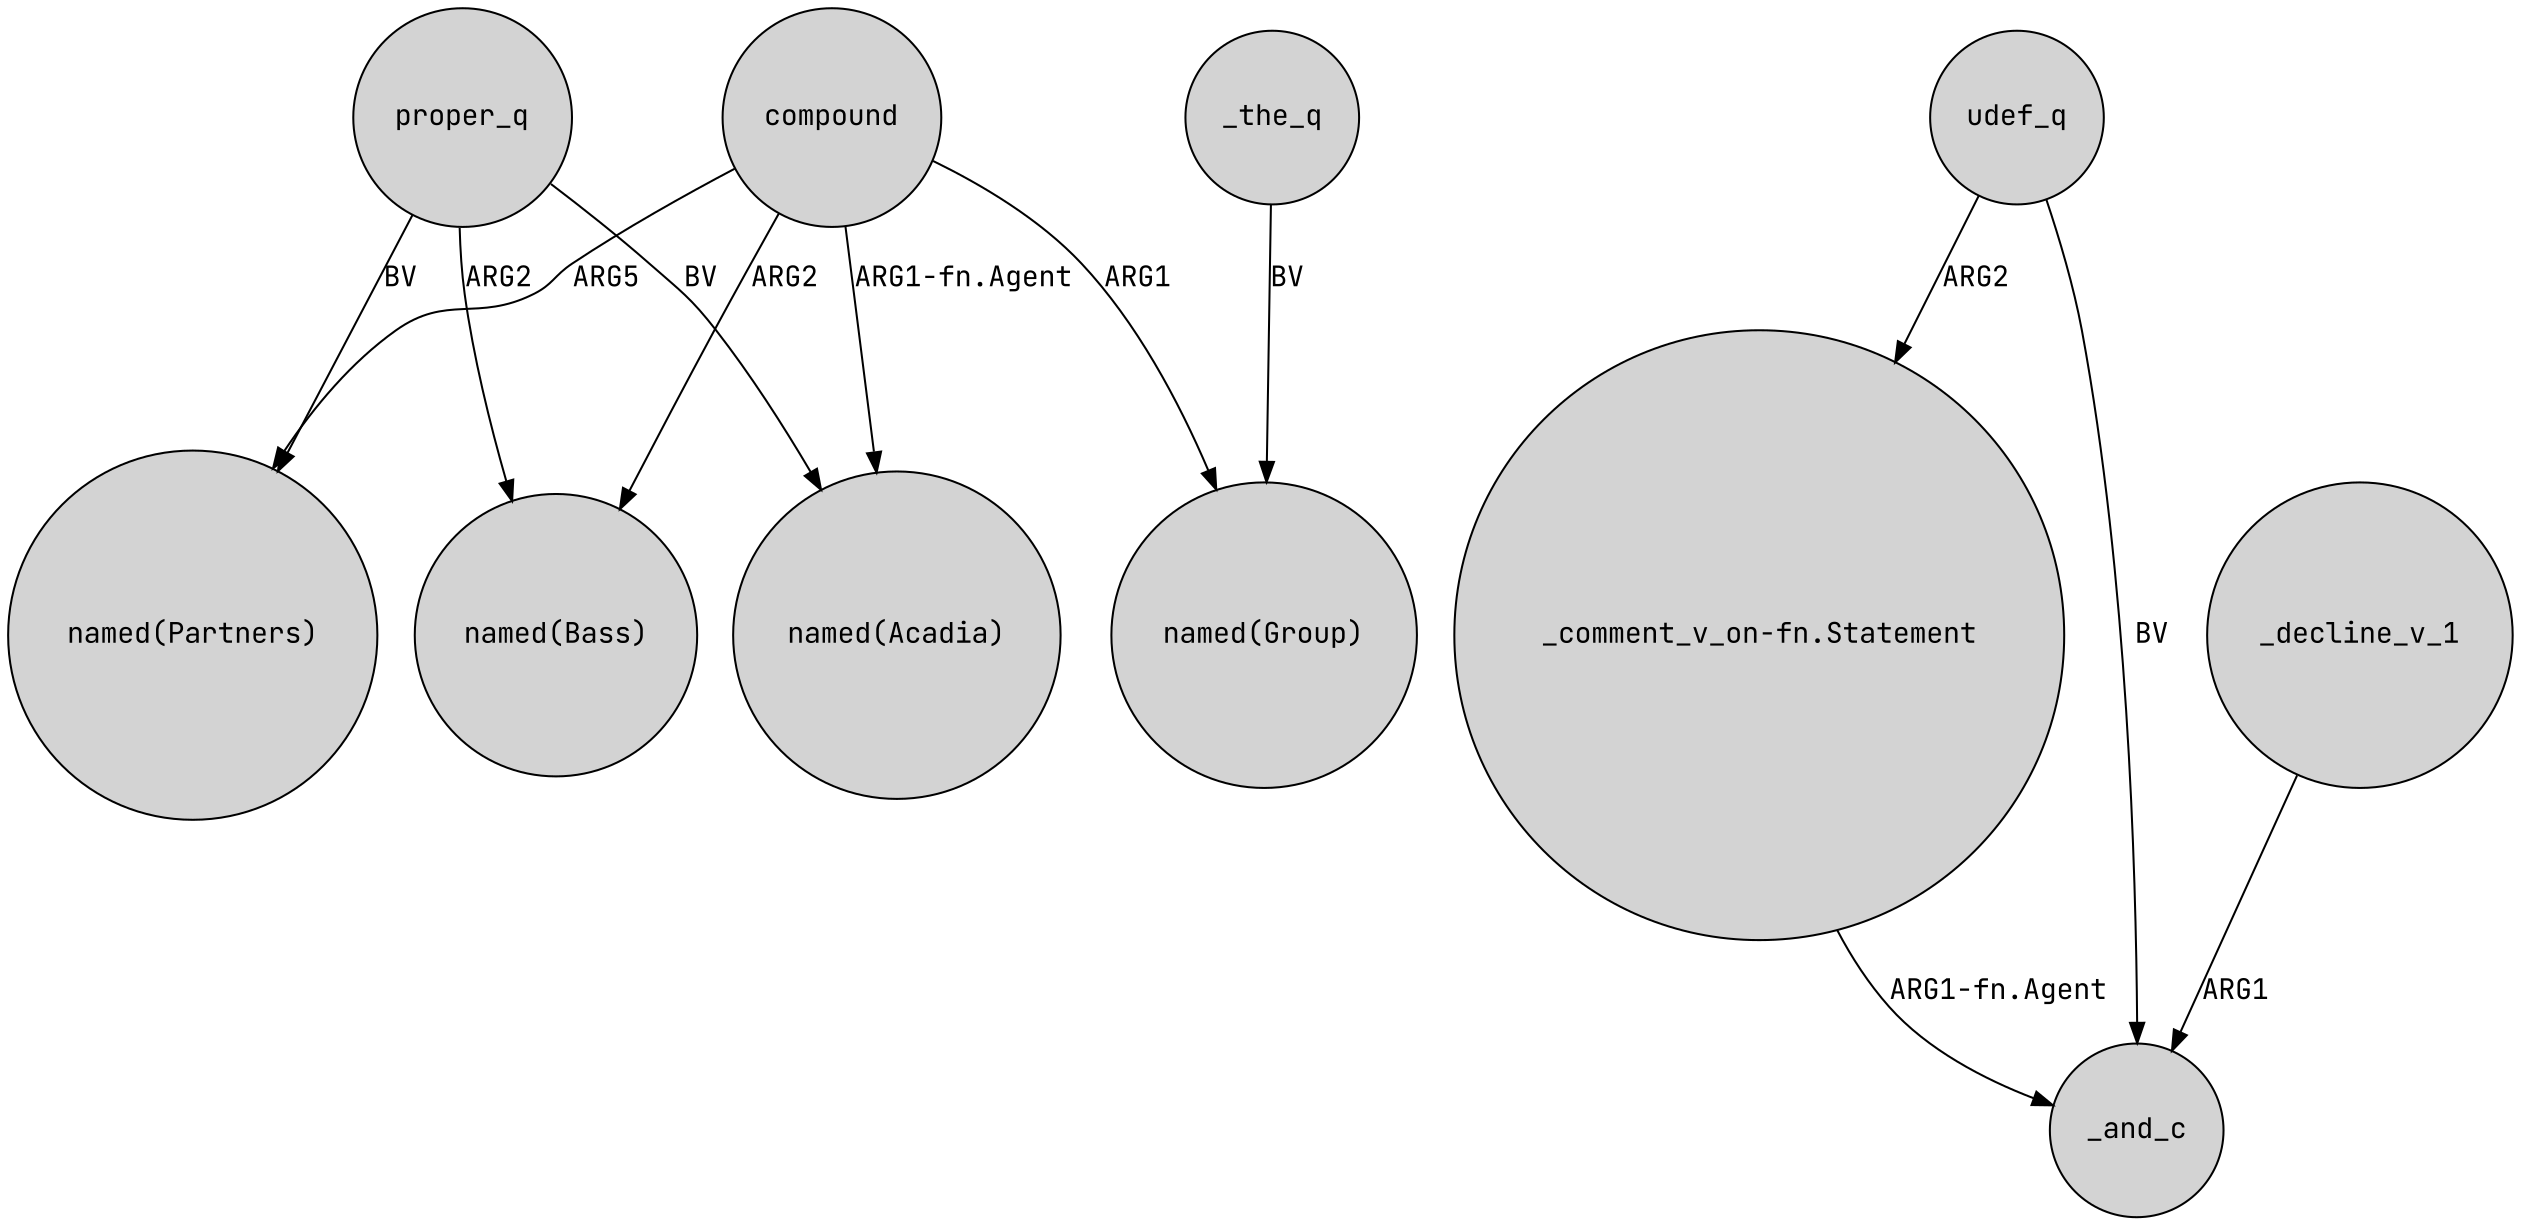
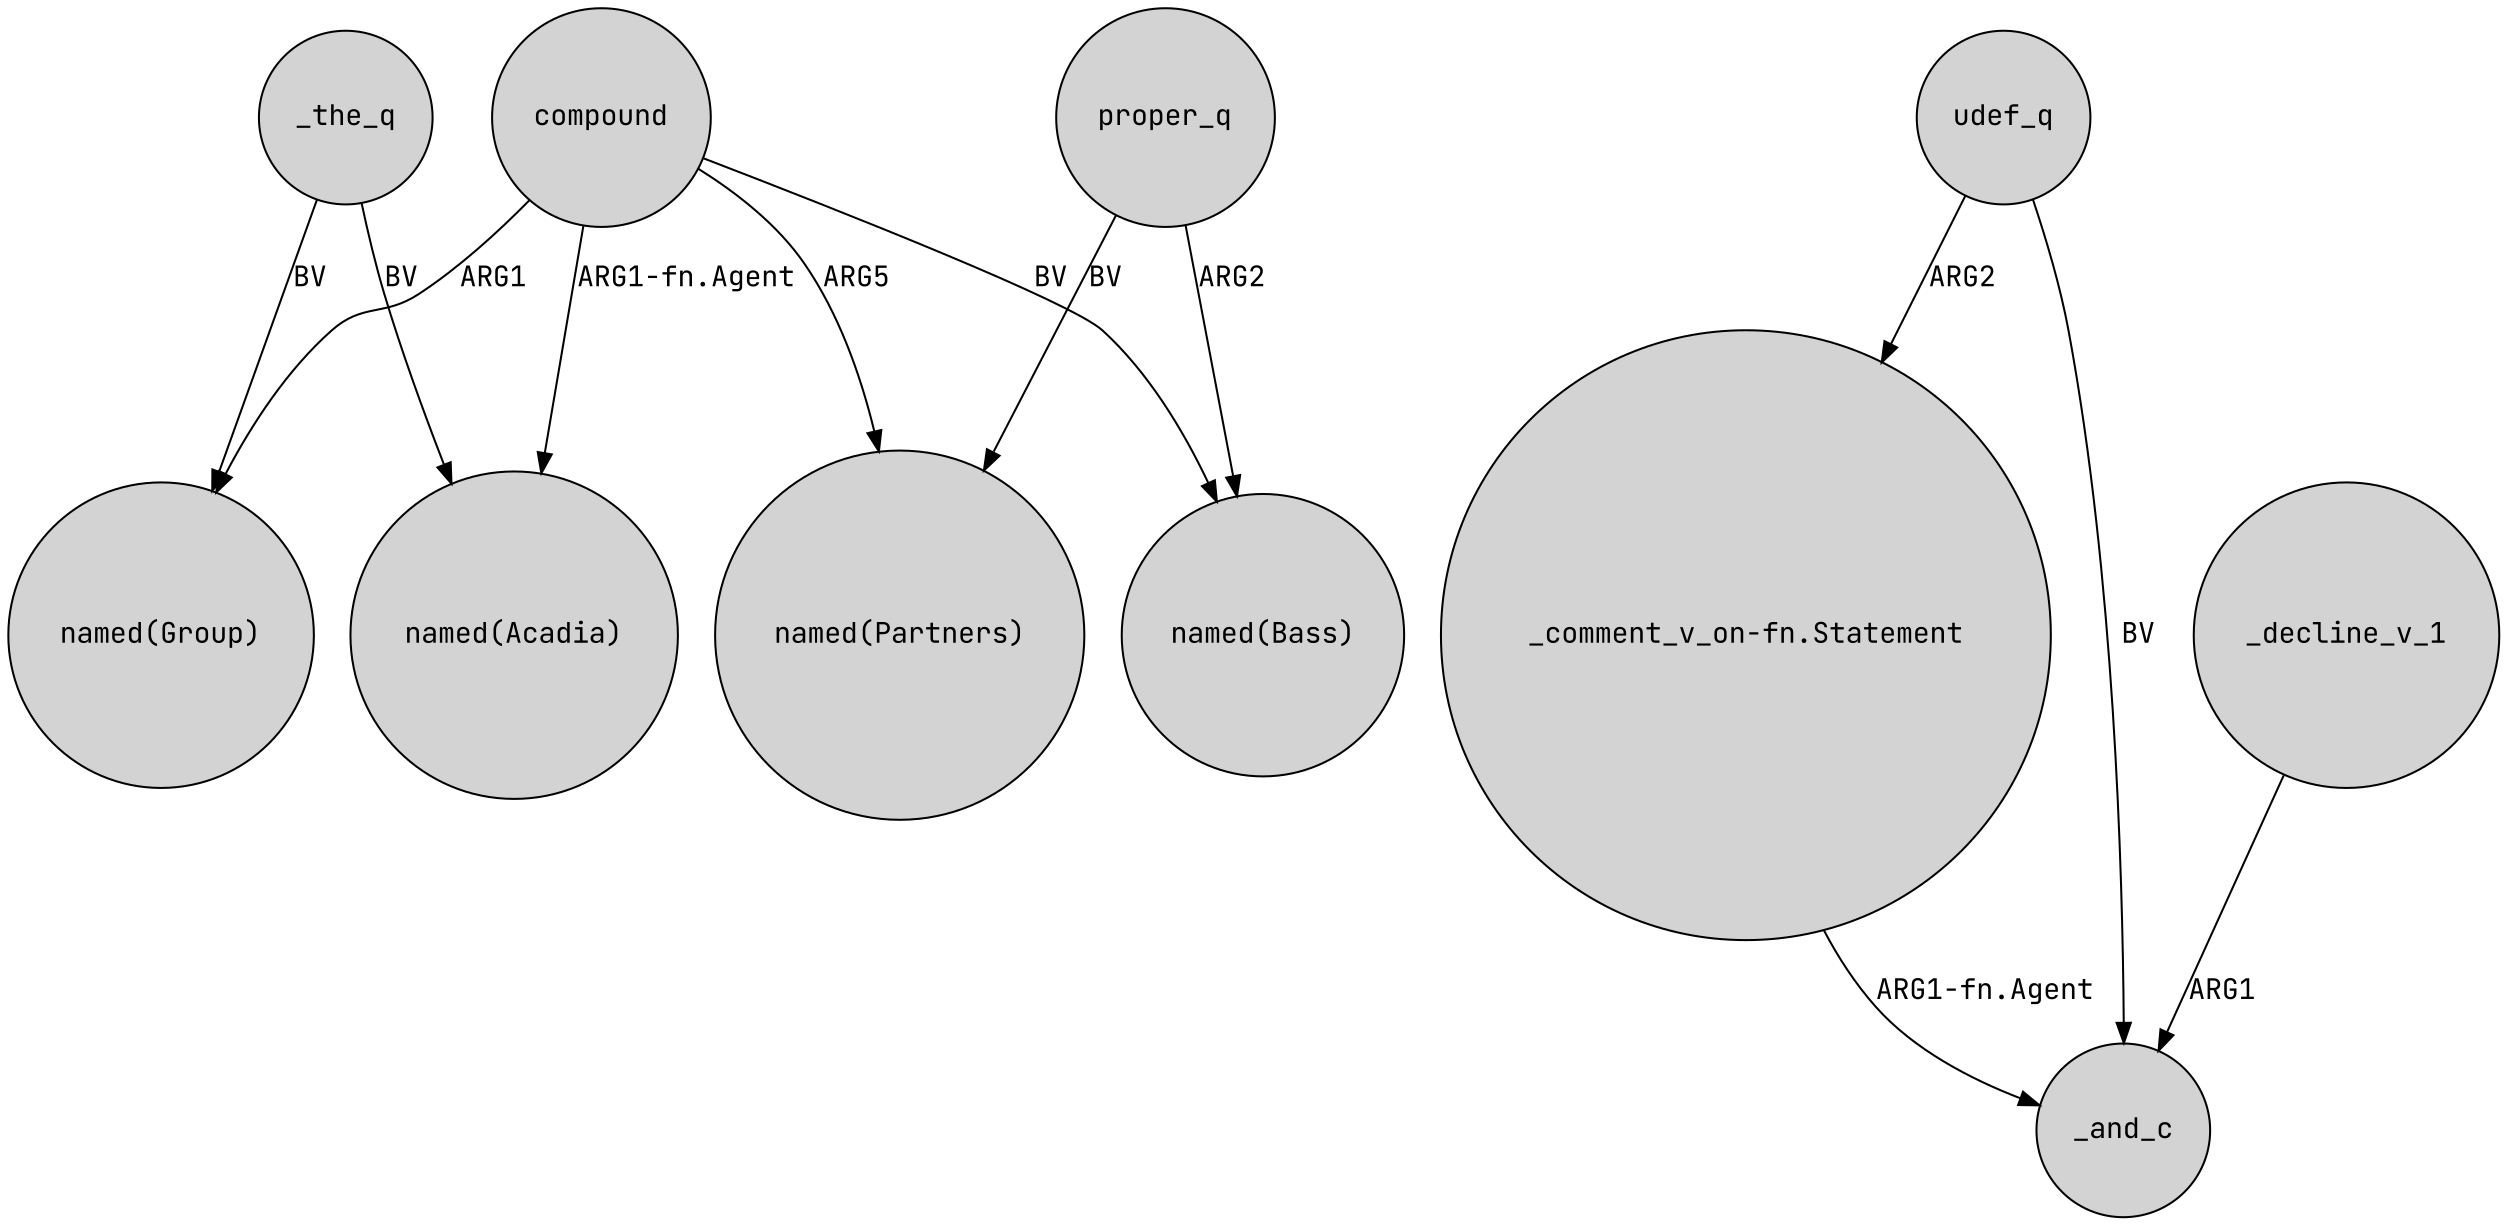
(785, 279) -> (1051, 279)
(700, 311) -> (397, 336)
